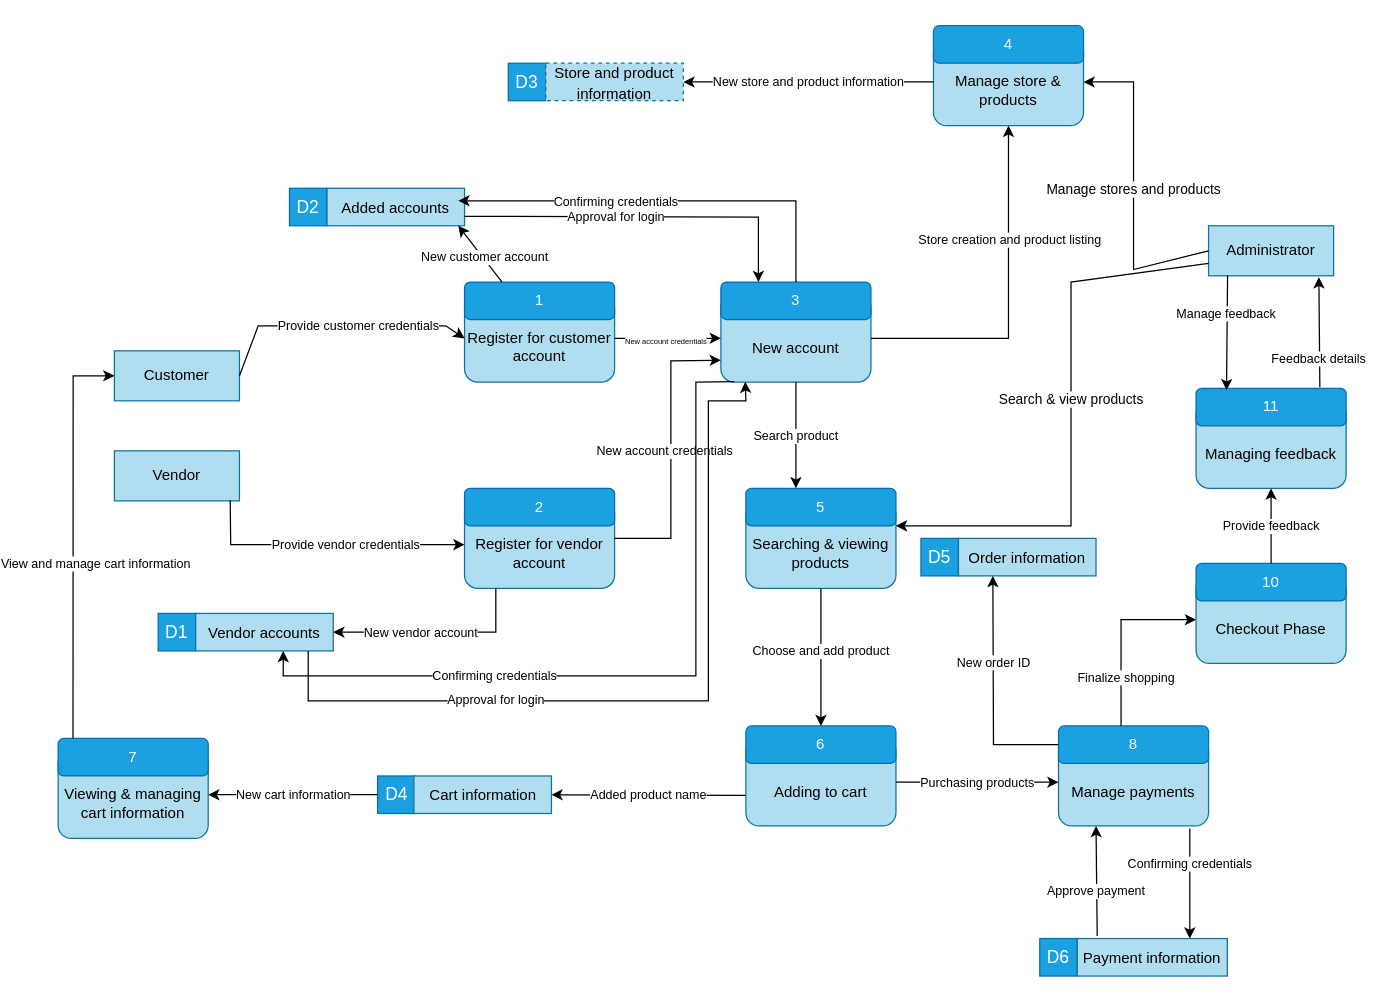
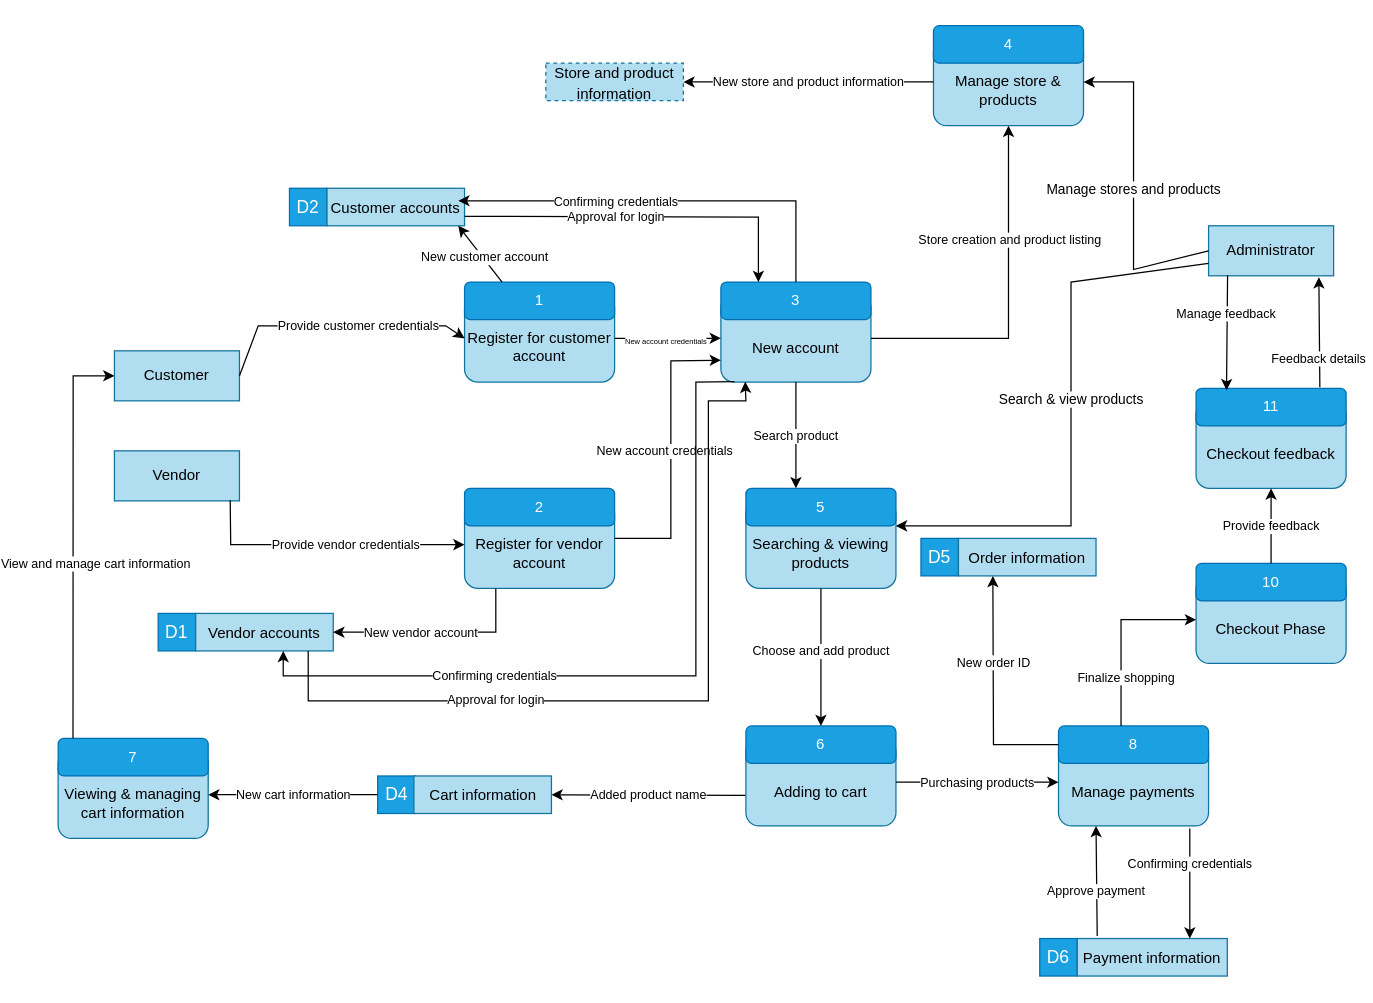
(527, 82) -> none
(396, 207) -> (396, 207)
(1271, 444) -> (1271, 444)
